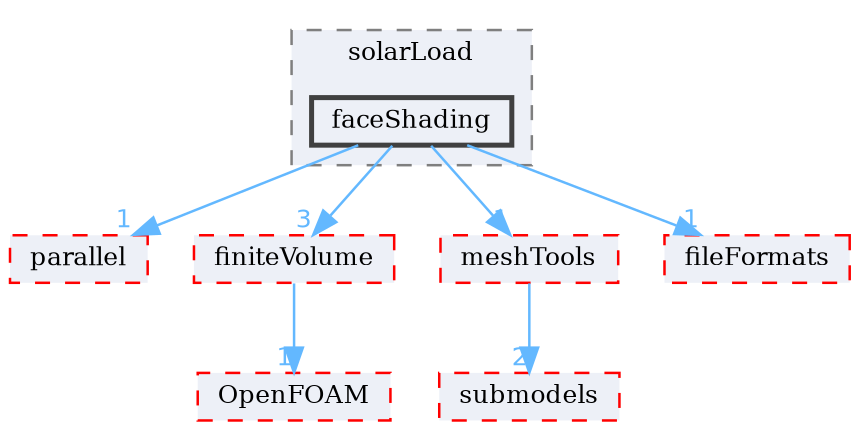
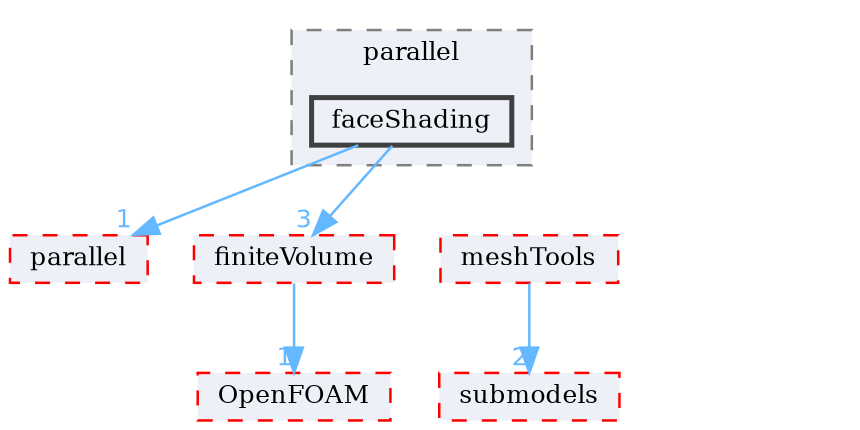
(412, 54) -> (412, 54)
(462, 181) -> none
(757, 259) -> none
